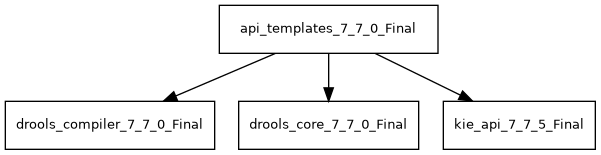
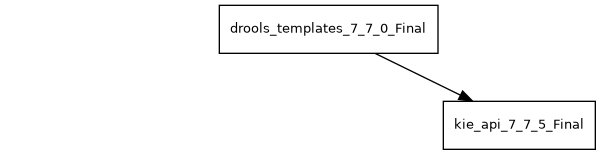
(329, 29) -> (329, 29)
(110, 125) -> none
(329, 125) -> none
